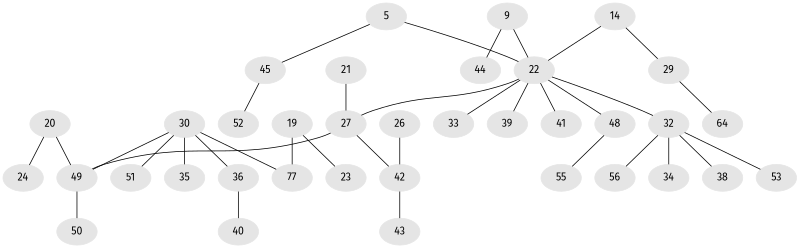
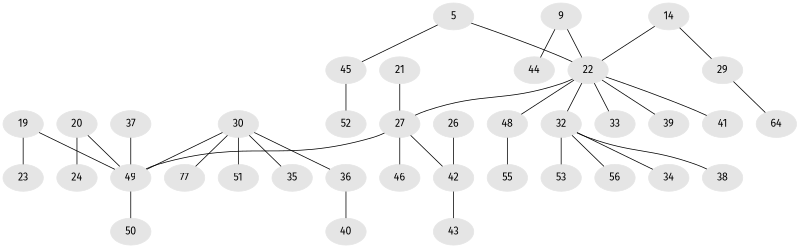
none -> (131, 124)
(292, 151) -> (71, 148)
none -> (400, 178)
